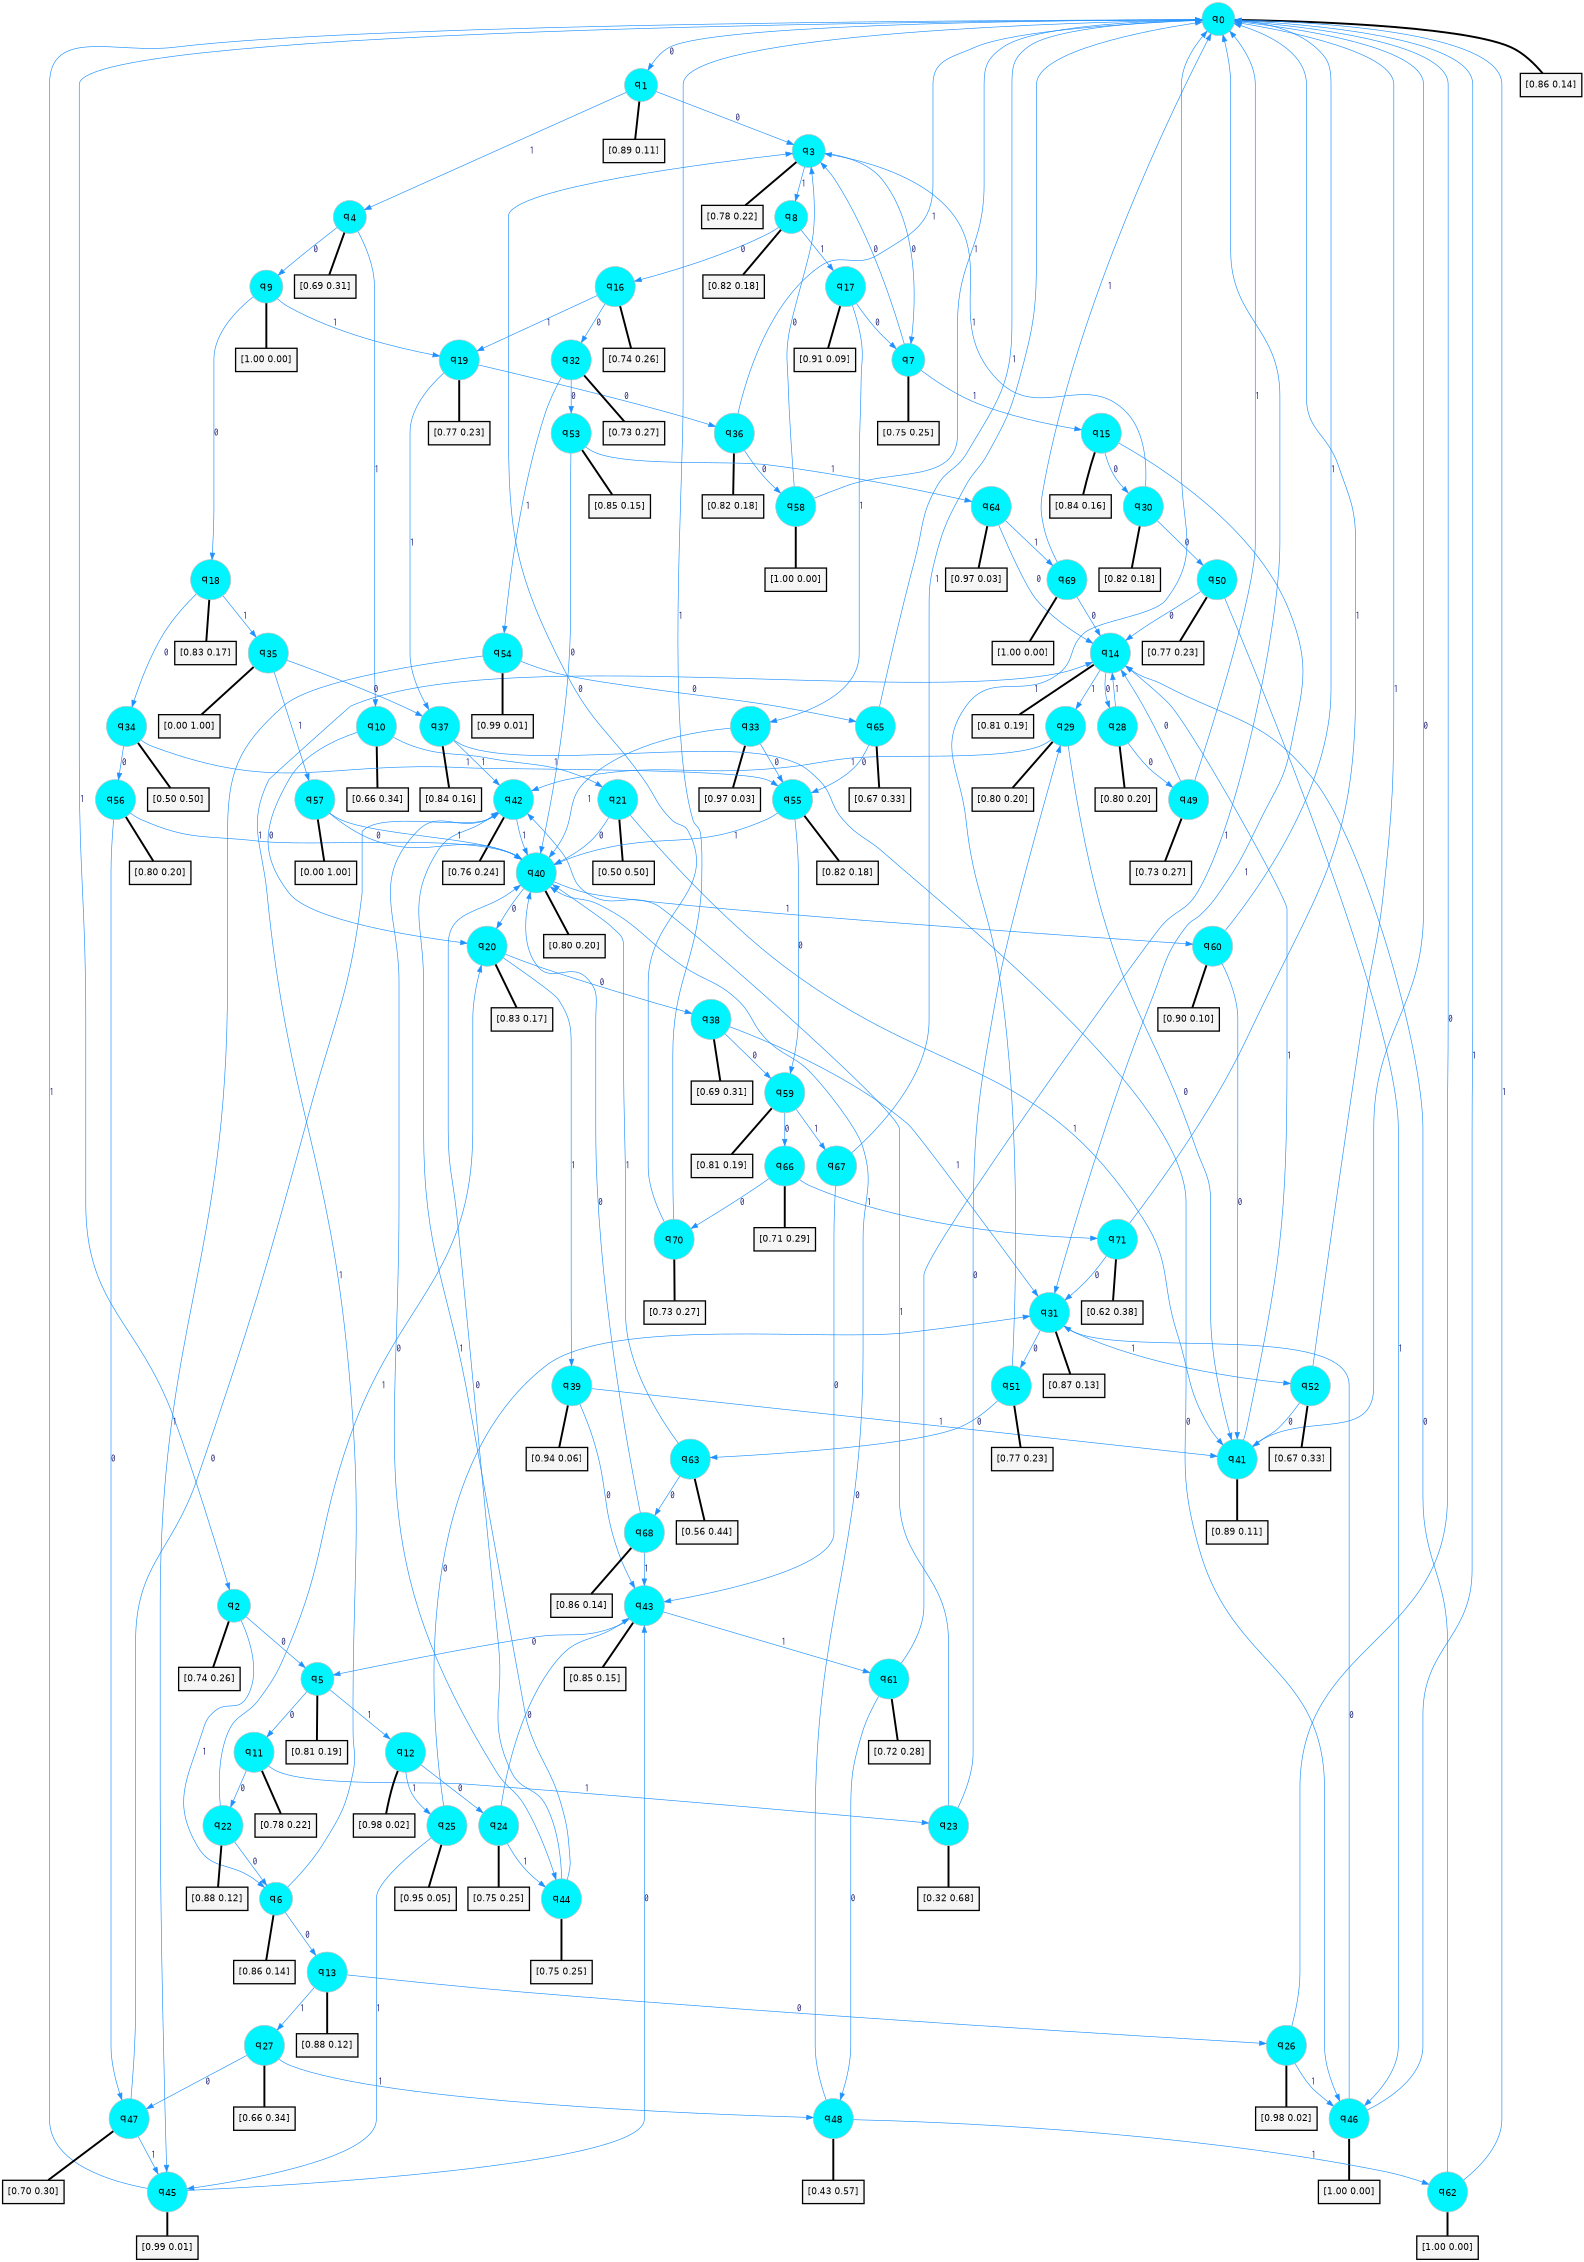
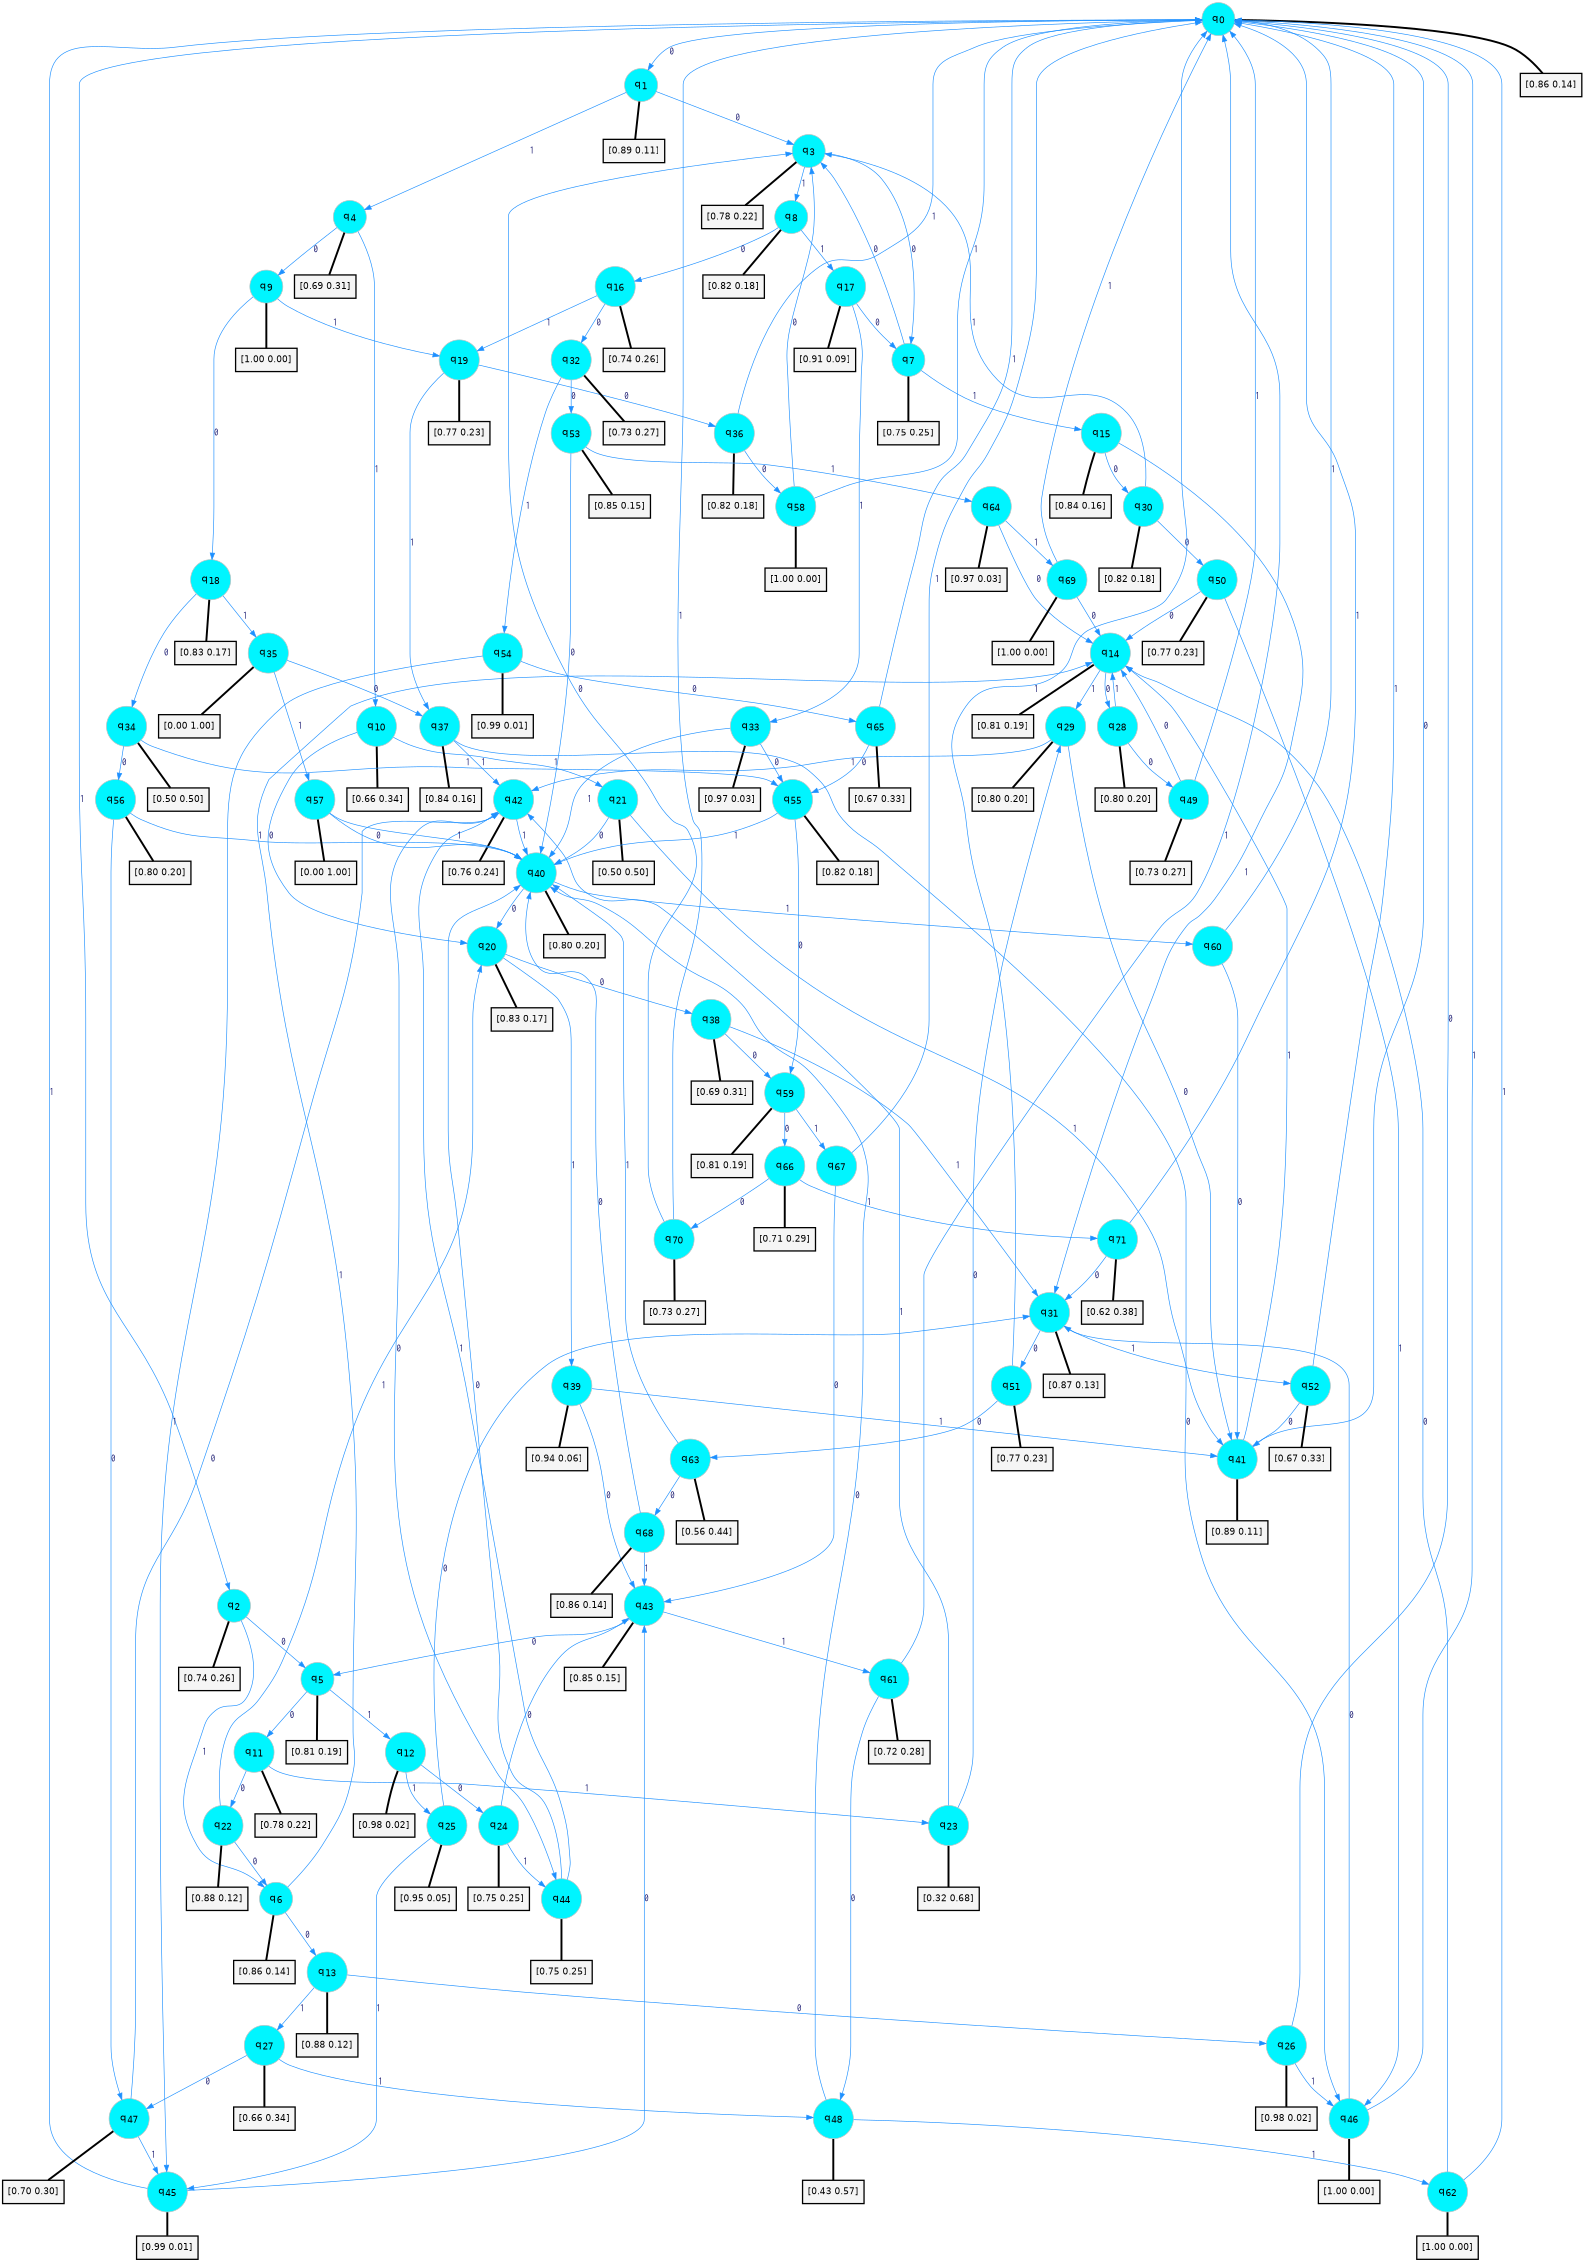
(1189, 1019) -> none
